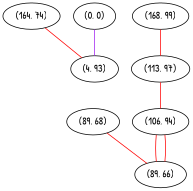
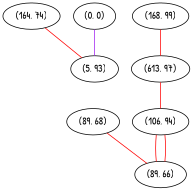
(95, 69) -> (95, 69)
(161, 69) -> (161, 69)
